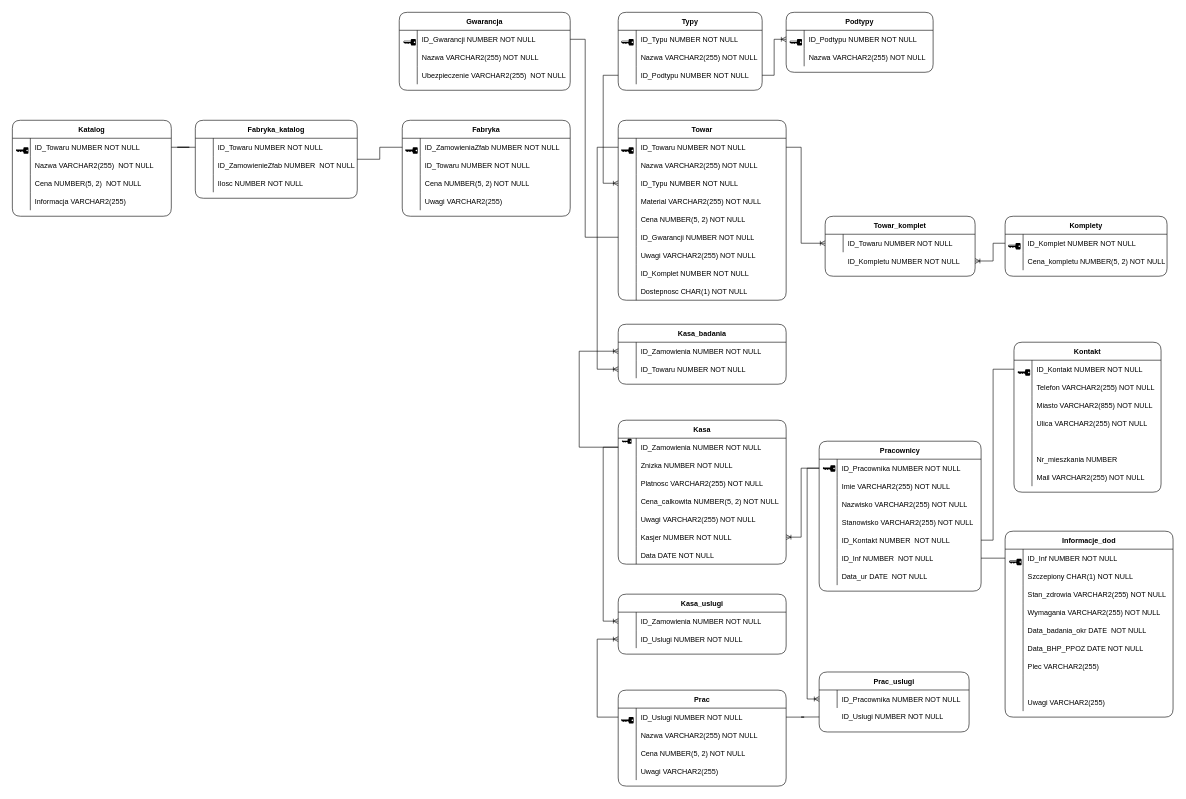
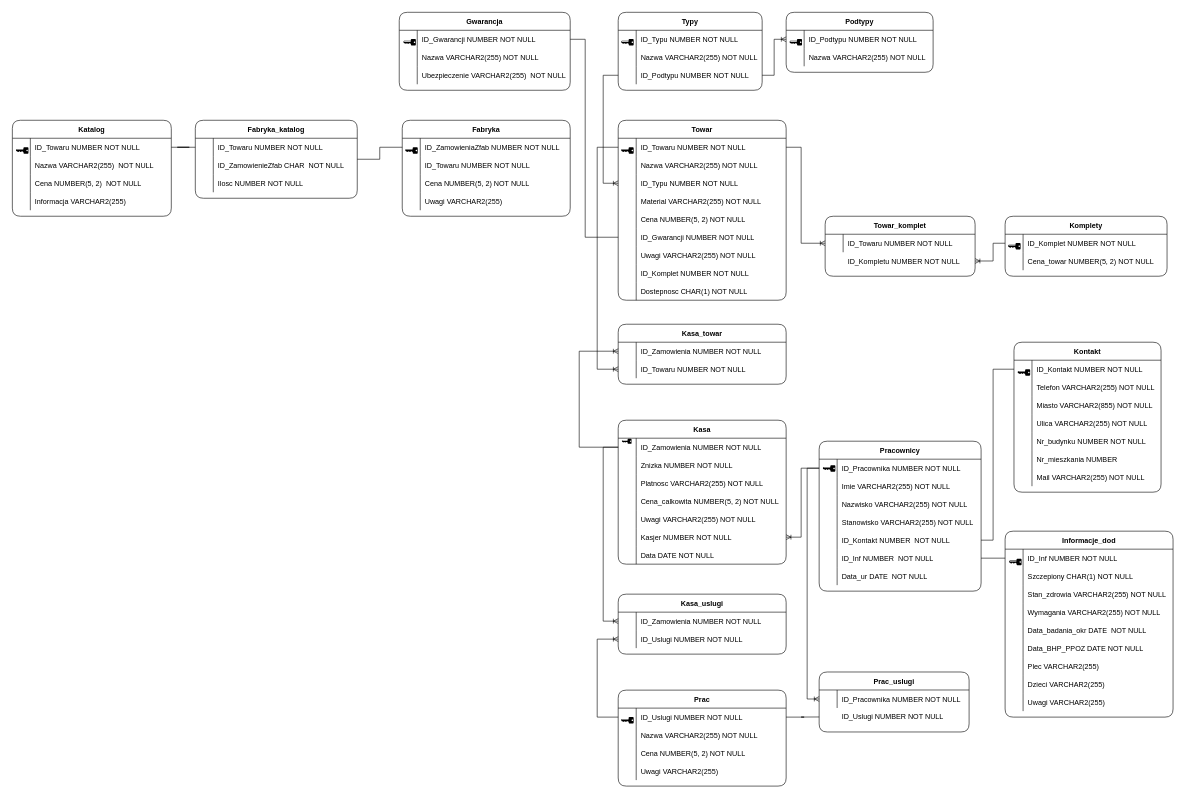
(283, 166) -> (279, 166)
(1094, 262) -> (1089, 262)
(702, 334) -> (702, 334)
none -> (1097, 441)
none -> (1098, 684)
